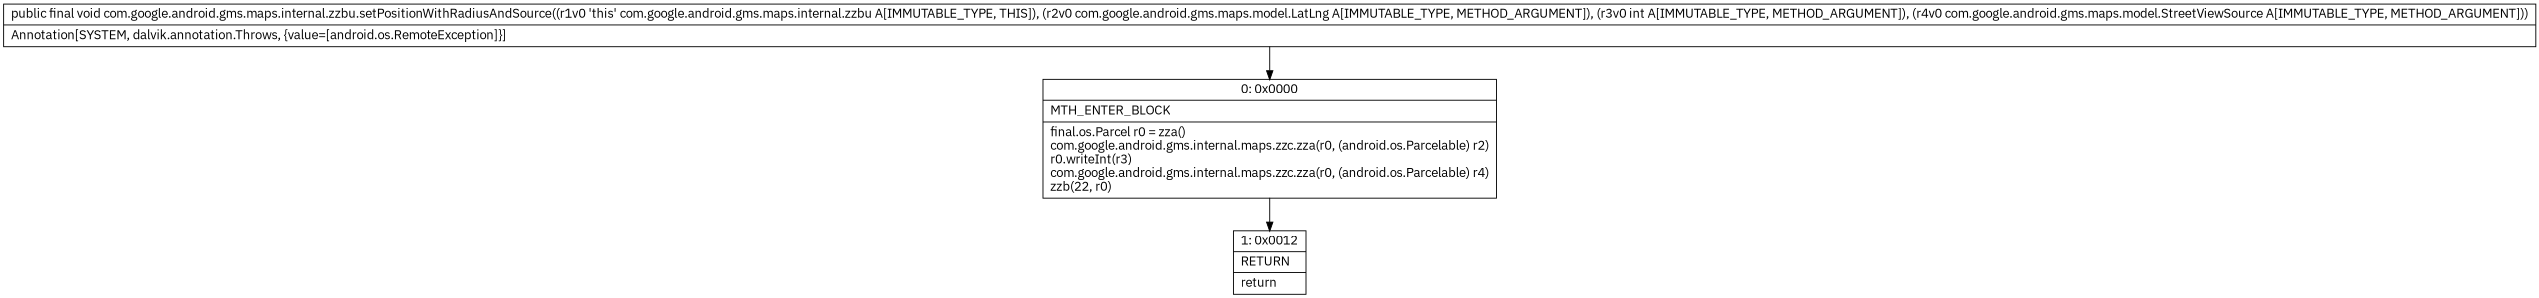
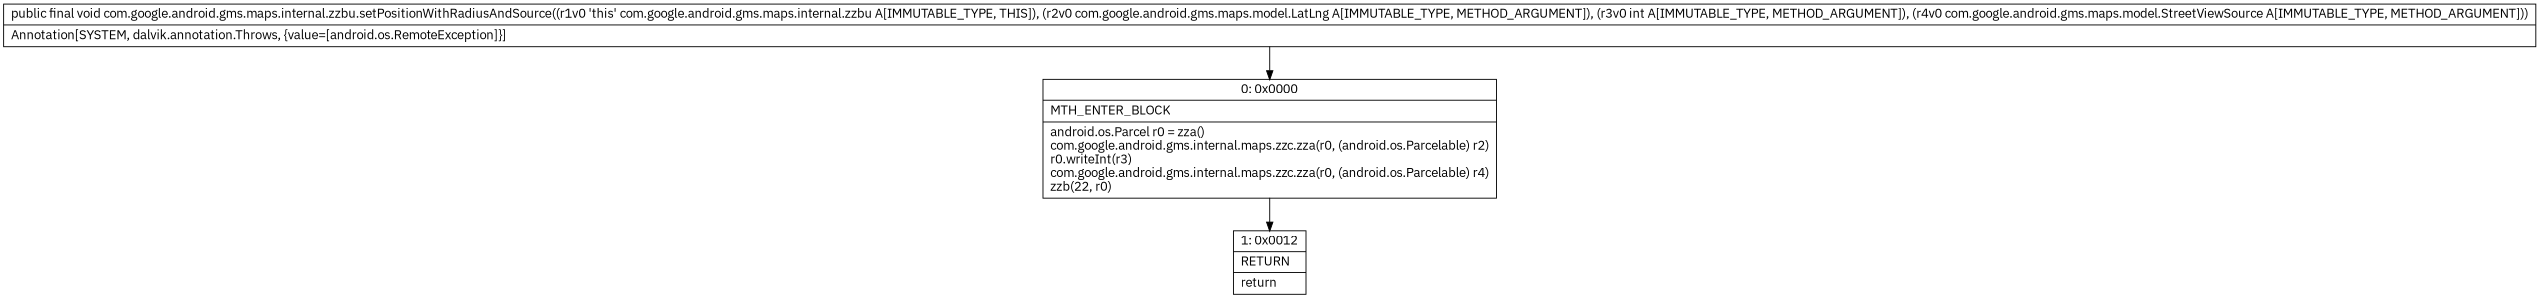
(1118, 132) -> (1128, 132)
